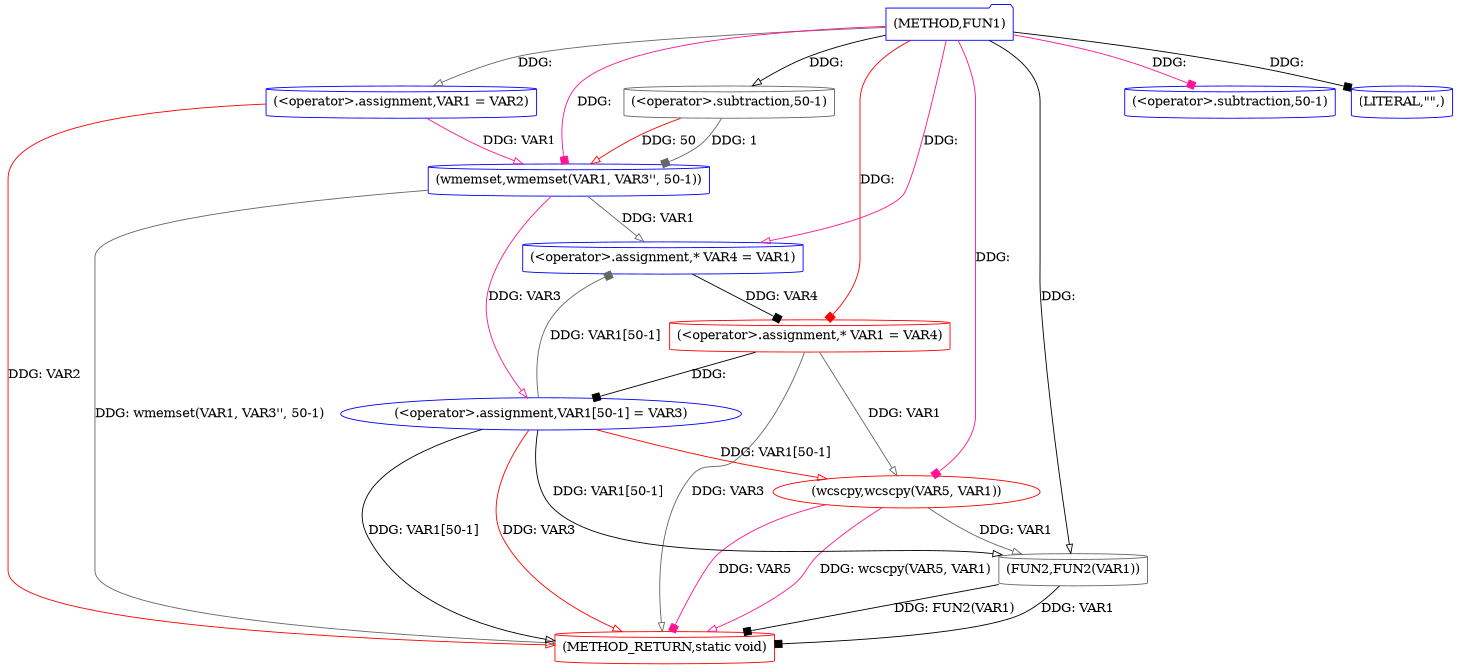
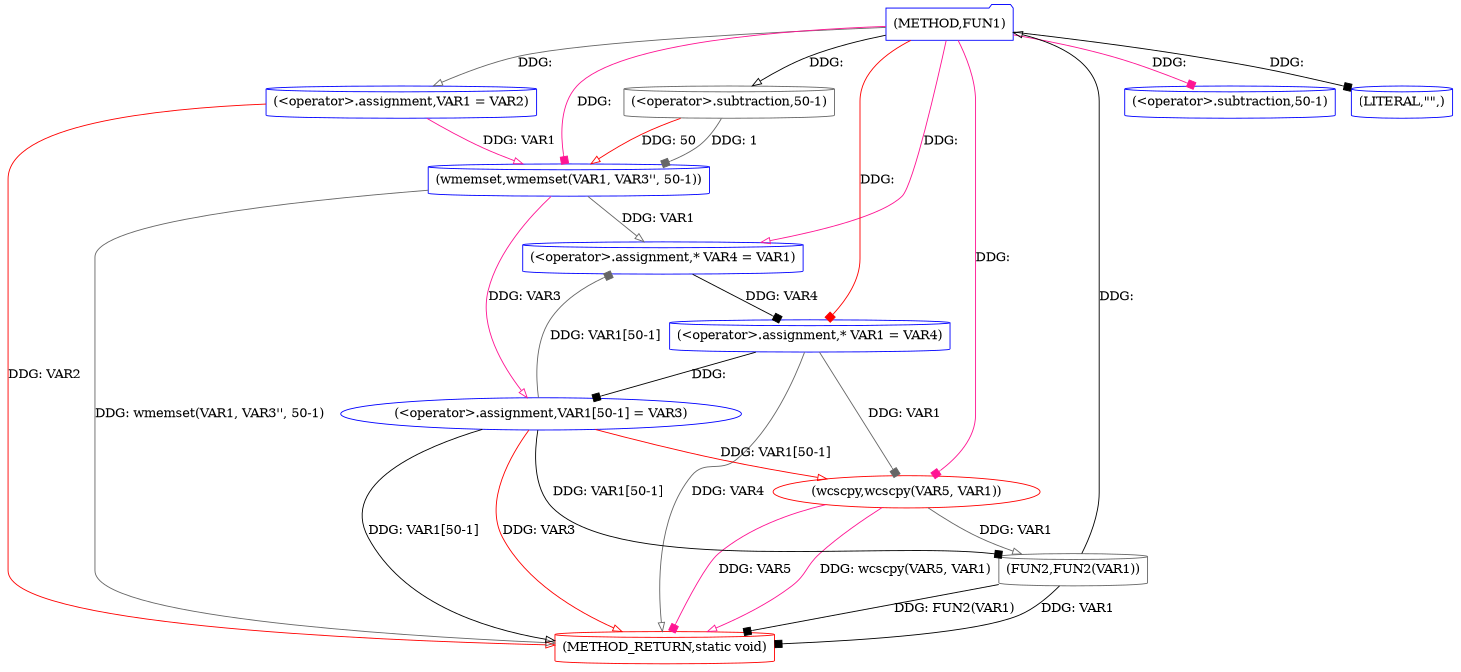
(1040, 282) -> (1099, 274)
(810, 336) -> (810, 336)
(856, 410) -> (856, 410)
(728, 492) -> (728, 492)
(715, 550) -> (715, 550)
